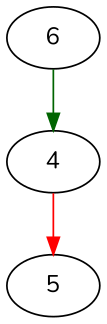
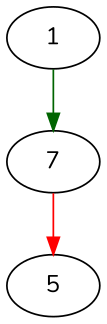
(53, 38) -> (53, 38)
(53, 162) -> (53, 162)
